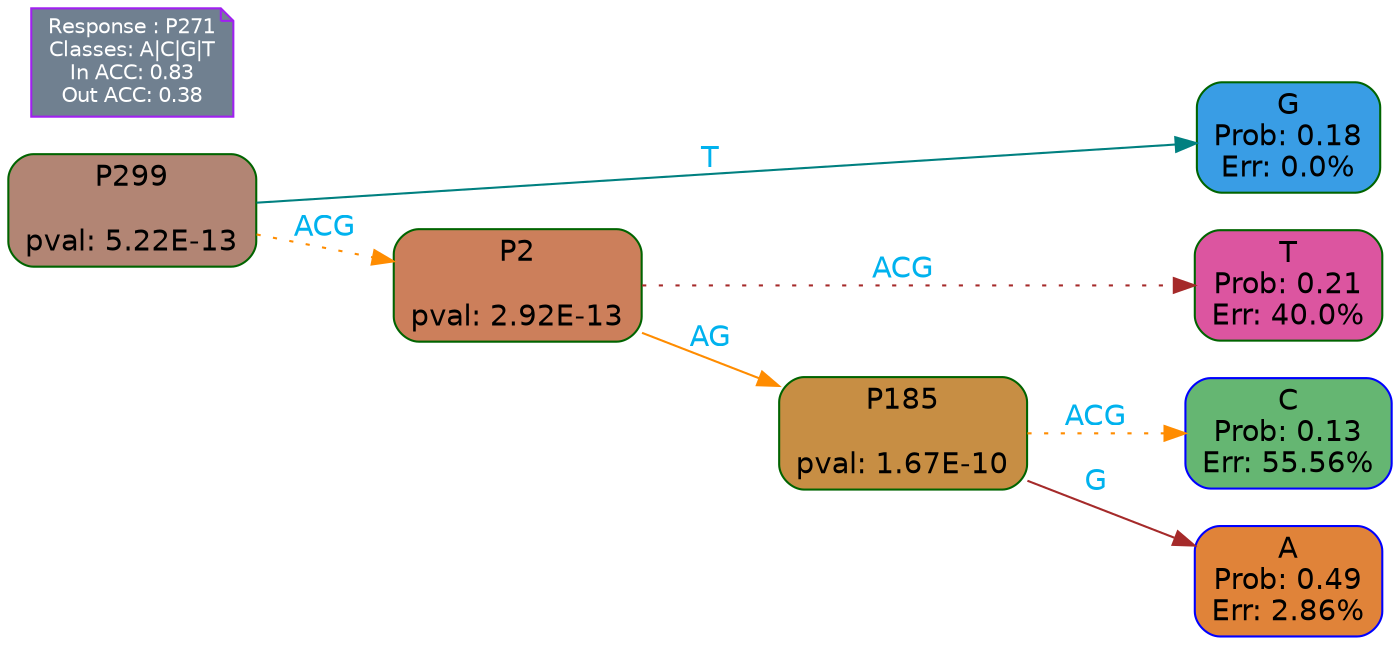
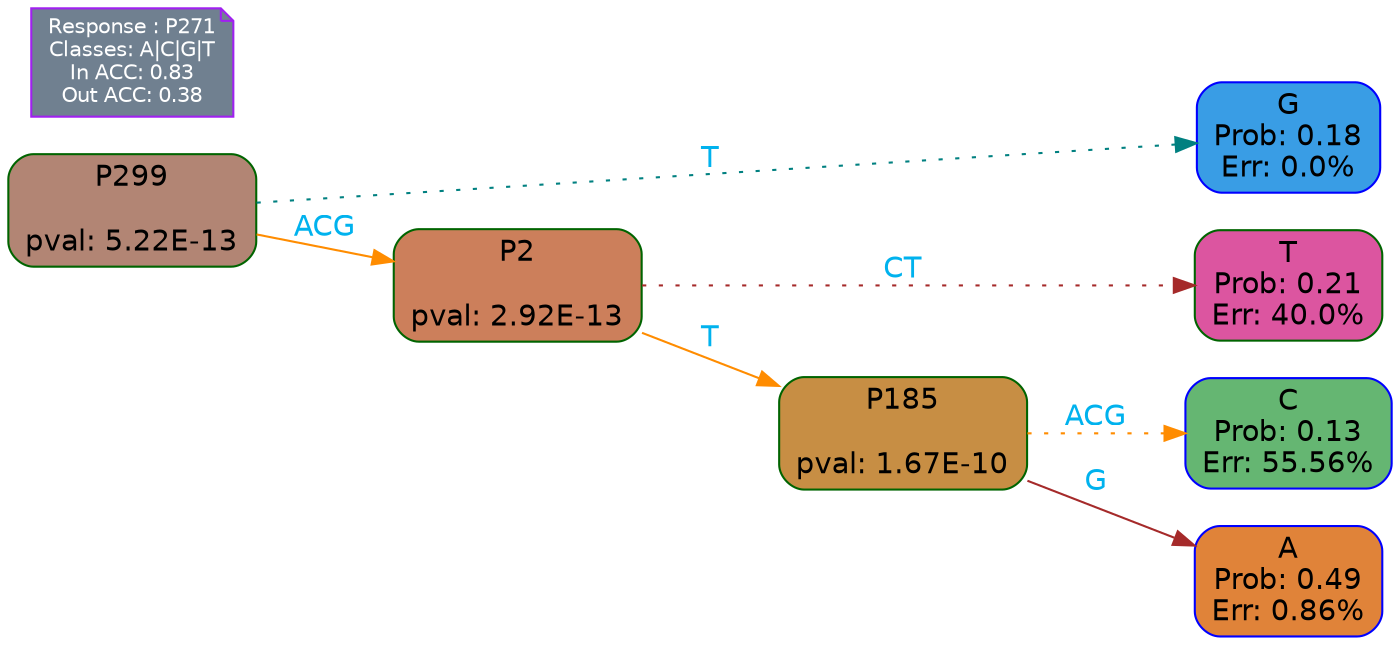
(1289, 138) -> (1289, 138)
(716, 174) -> (716, 174)
(315, 246) -> (315, 246)
(903, 270) -> (903, 270)
(710, 339) -> (710, 339)
(1289, 581) -> (1289, 581)
